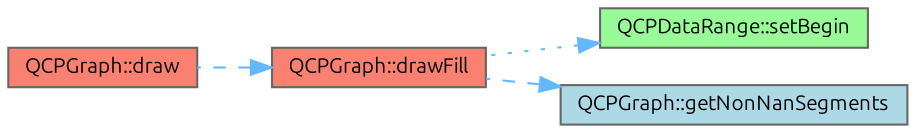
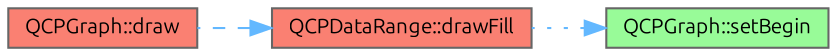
(734, 28) -> (717, 28)
(379, 67) -> (402, 28)
(734, 105) -> none
